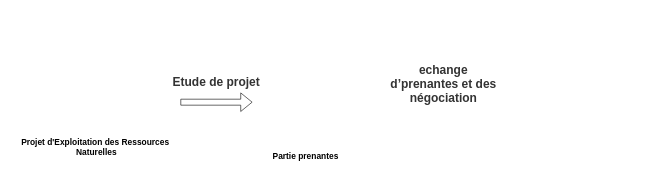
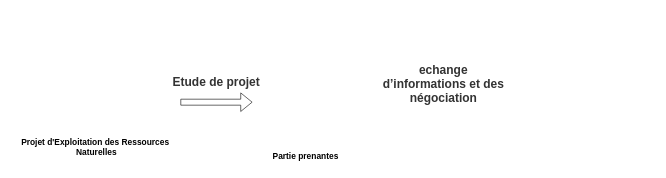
(444, 84) -> (444, 84)
